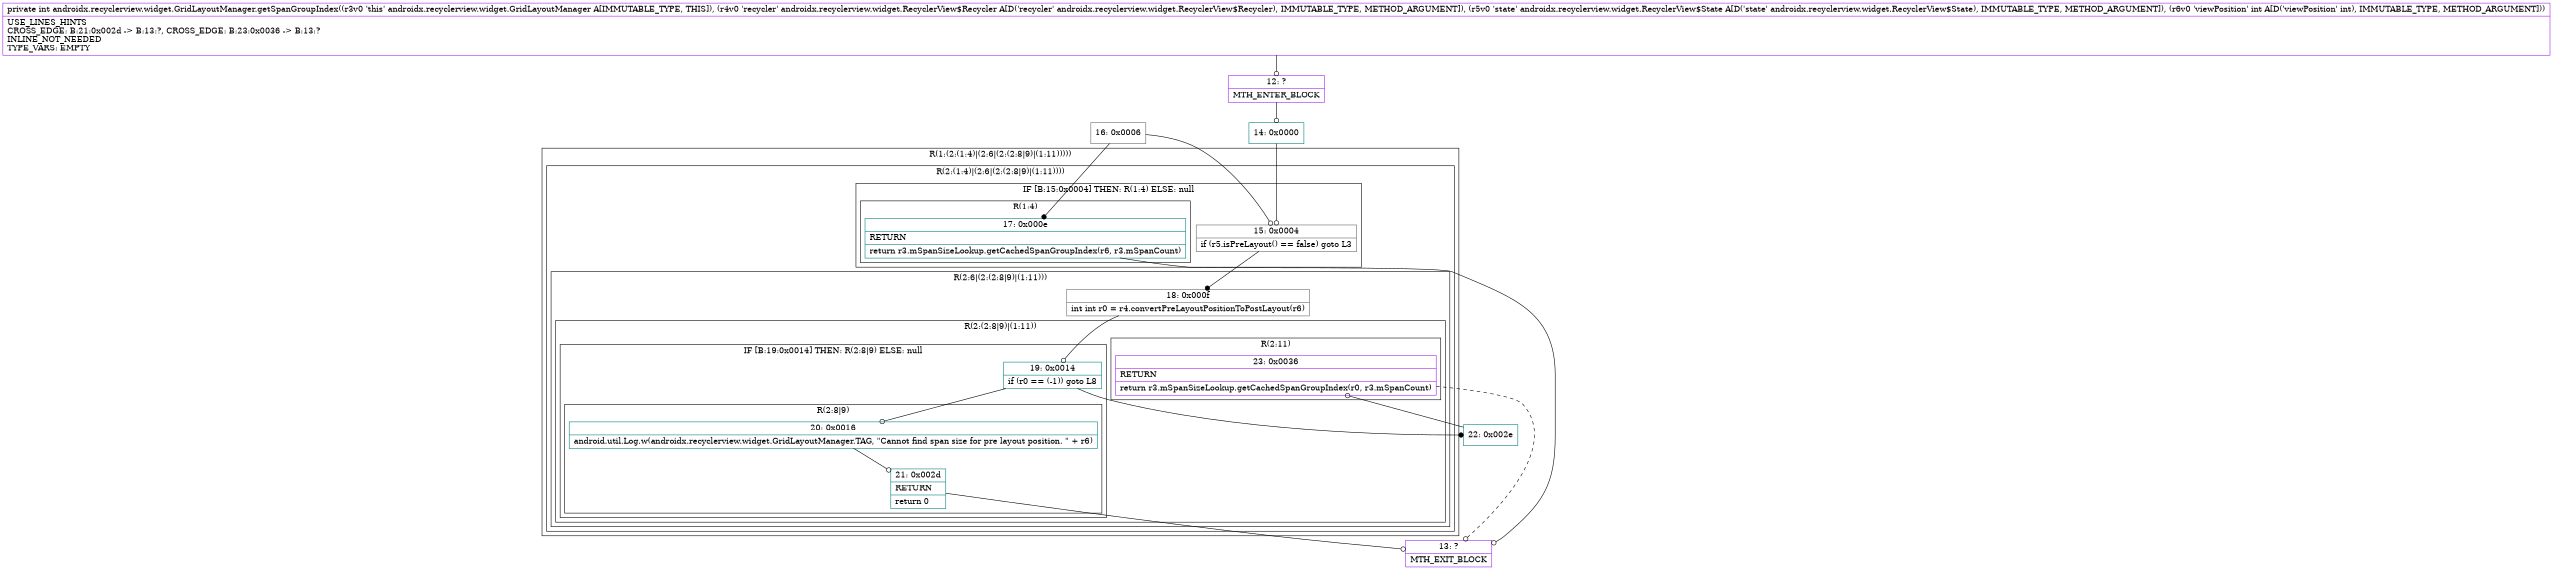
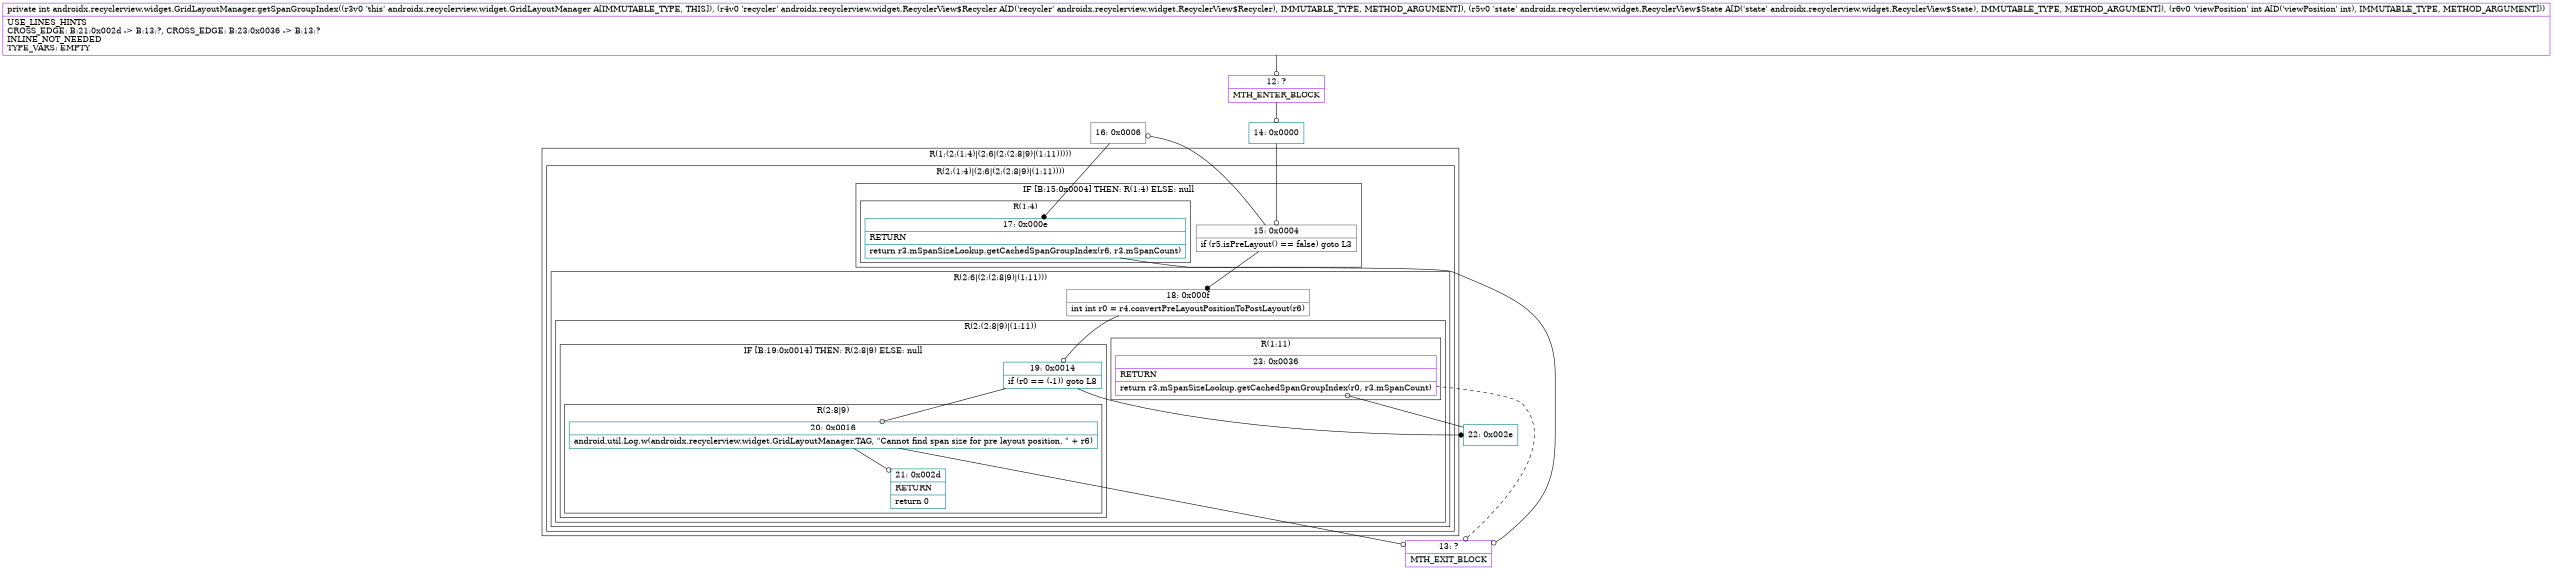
(1218, 162) -> (1216, 169)
(1276, 345) -> (1276, 345)
(1128, 518) -> (1150, 496)
